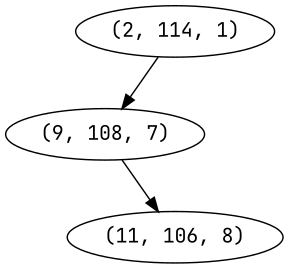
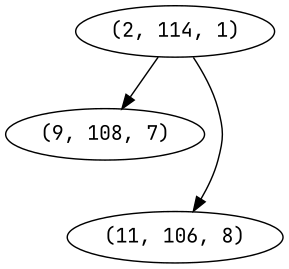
(136, 180) -> (222, 127)
